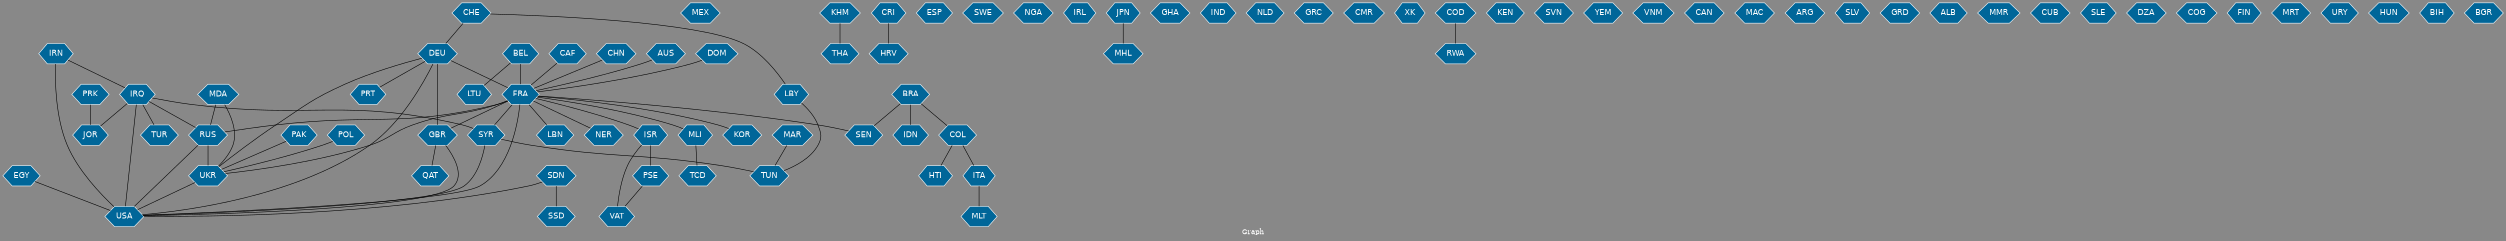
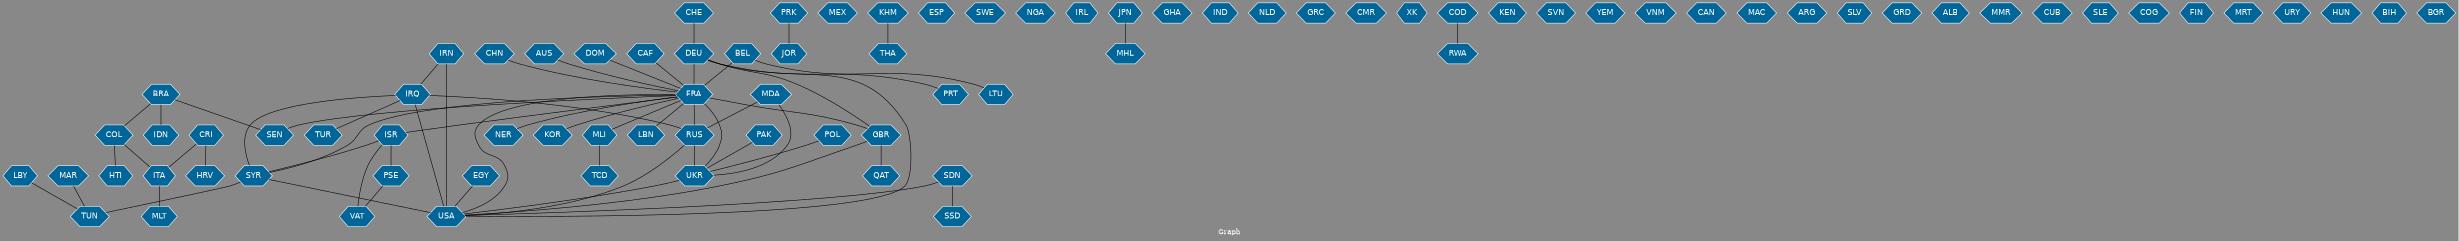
(2146, 13) -> none
(647, 24) -> none
(314, 100) -> none
(114, 115) -> none
none -> (341, 153)
none -> (182, 156)
